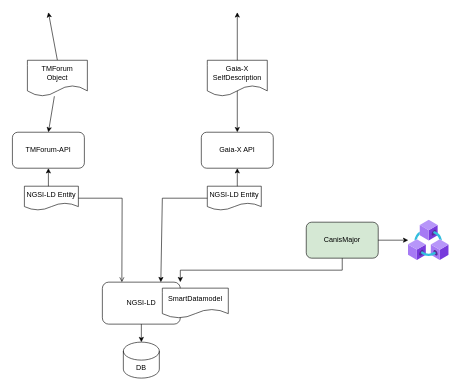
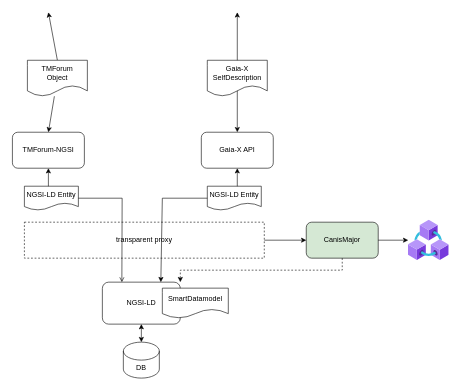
(48, 150) -> (48, 150)
none -> (144, 240)
none -> (300, 240)
(264, 270) -> (264, 270)
(141, 327) -> (141, 329)
